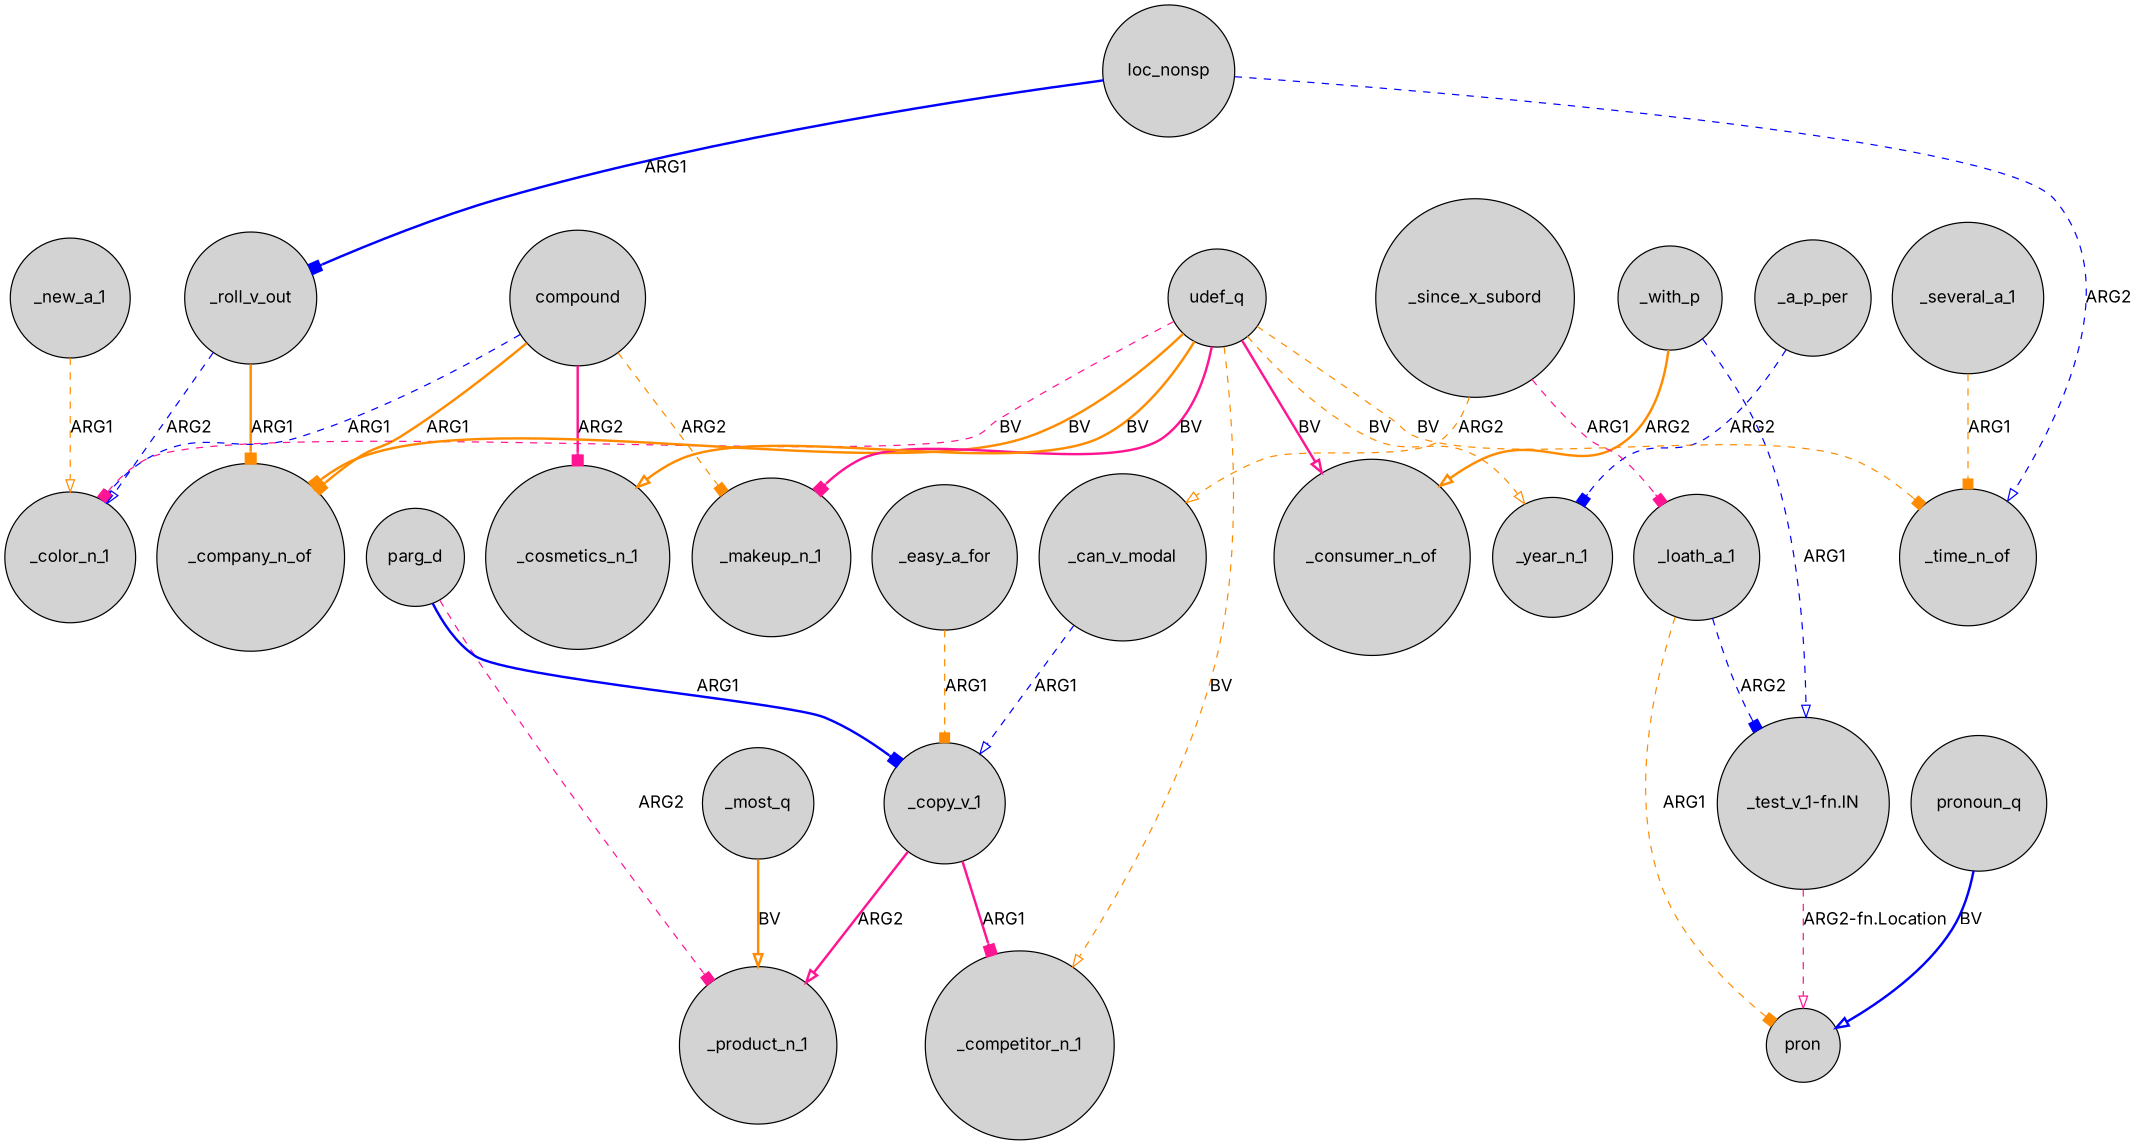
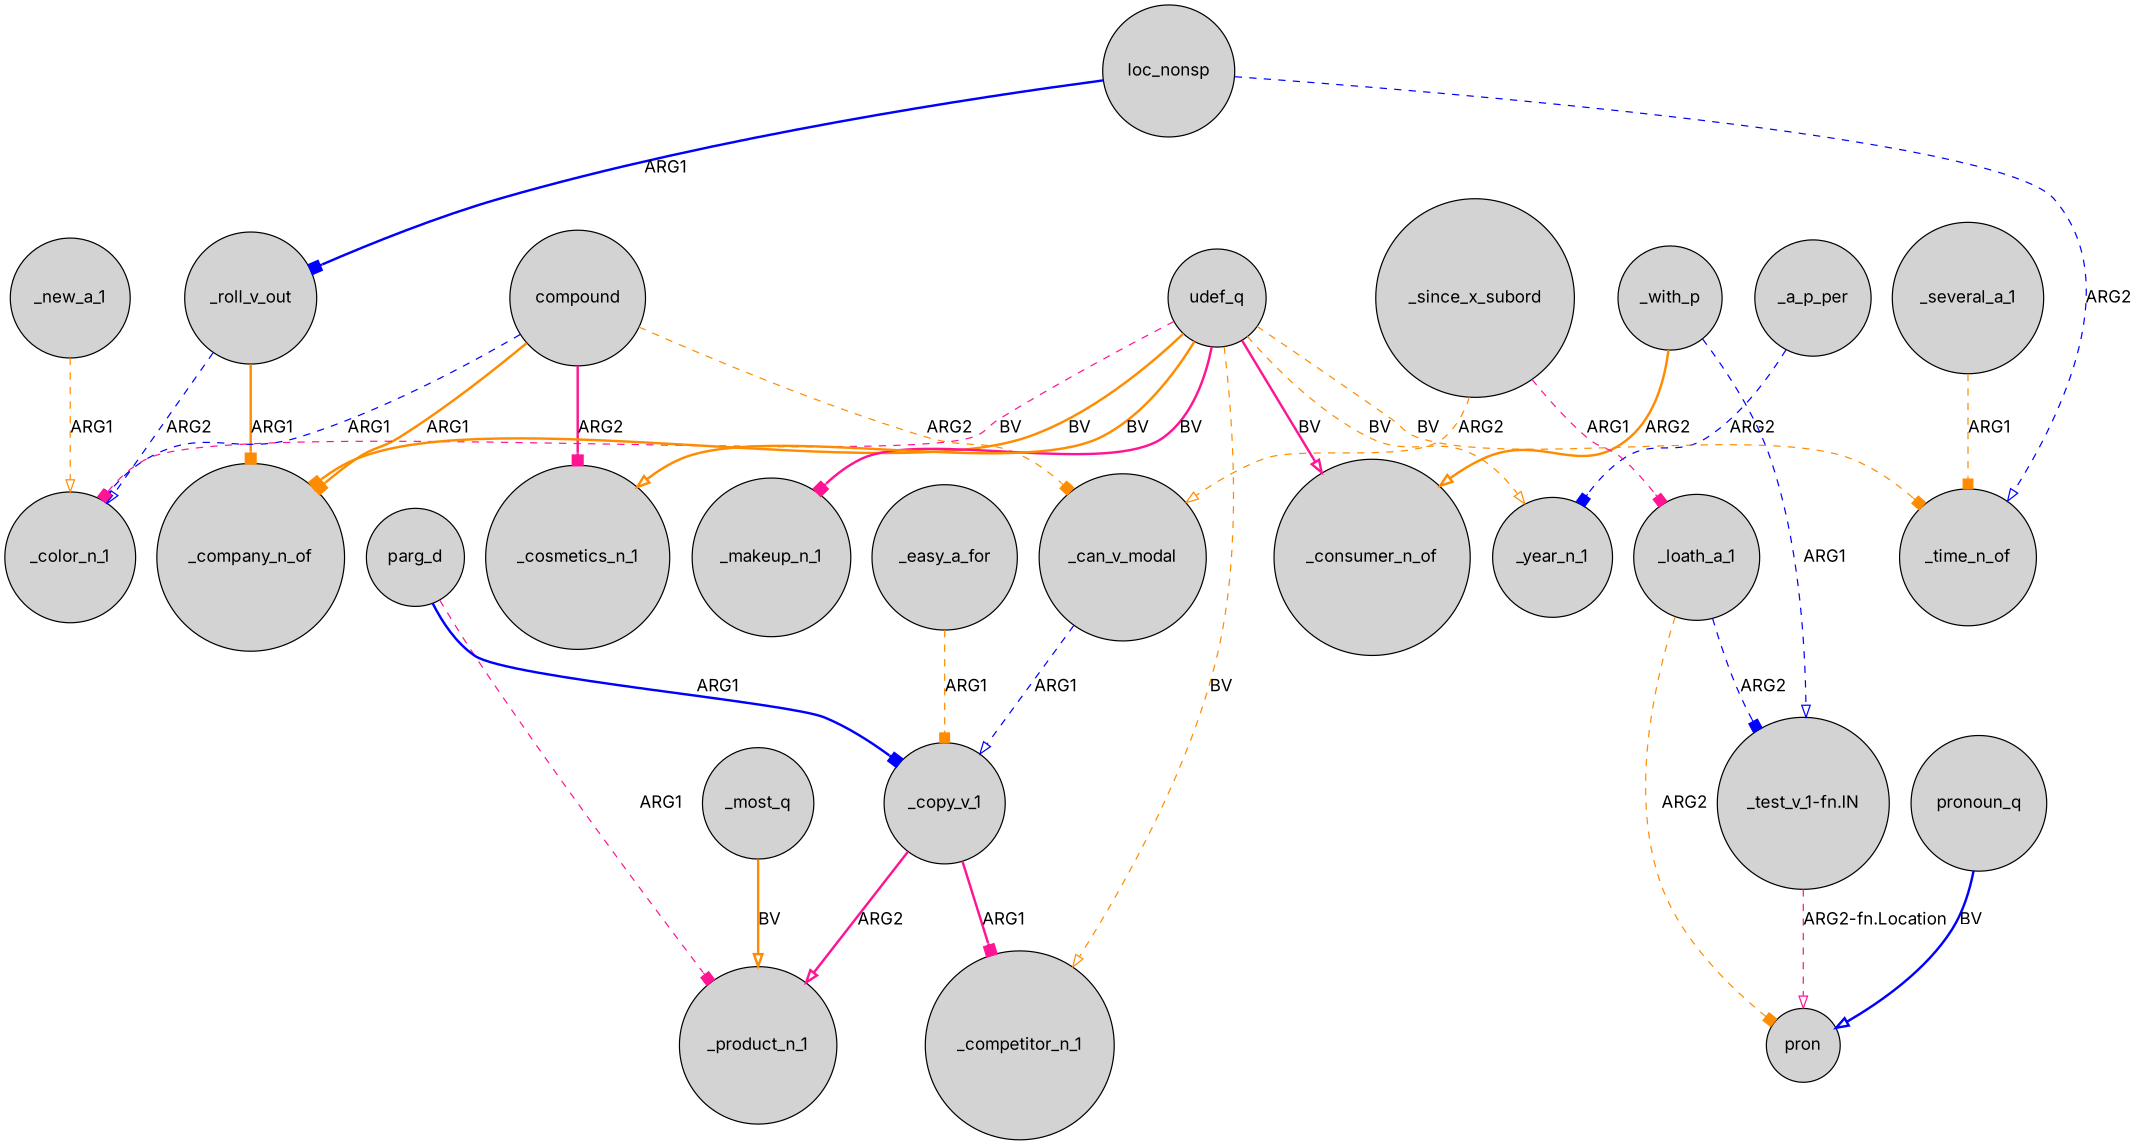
(667, 418) -> (849, 412)
(661, 803) -> (661, 803)
(1685, 803) -> (1685, 803)
